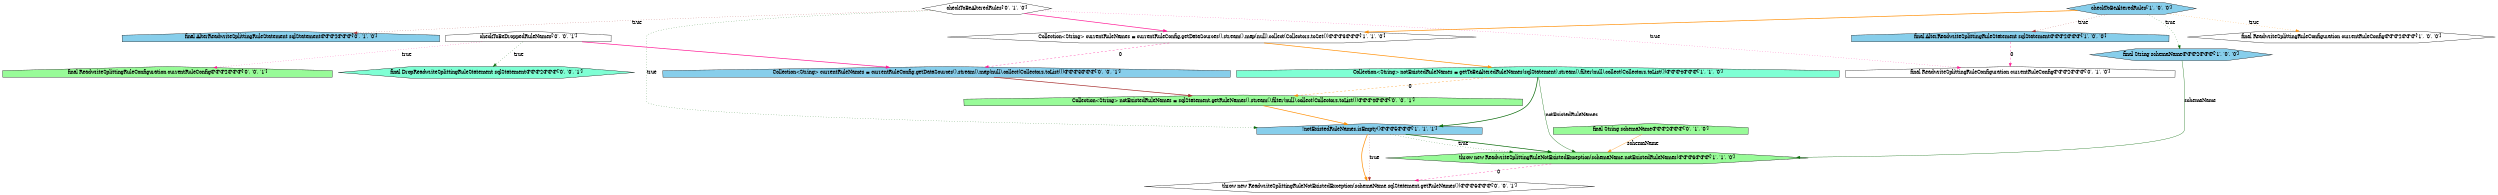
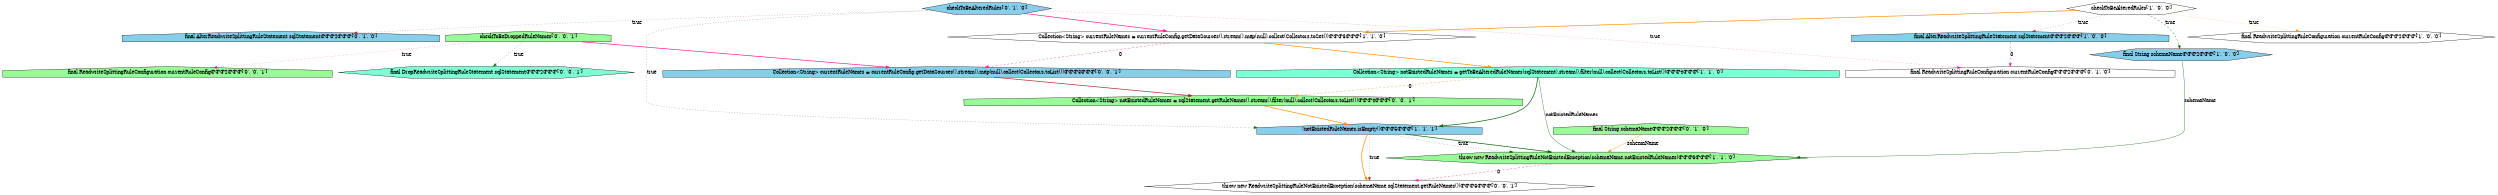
(987, 9) -> (987, 9)
(2132, 9) -> (2132, 9)
(2167, 26) -> (2167, 26)
(528, 37) -> (528, 37)
